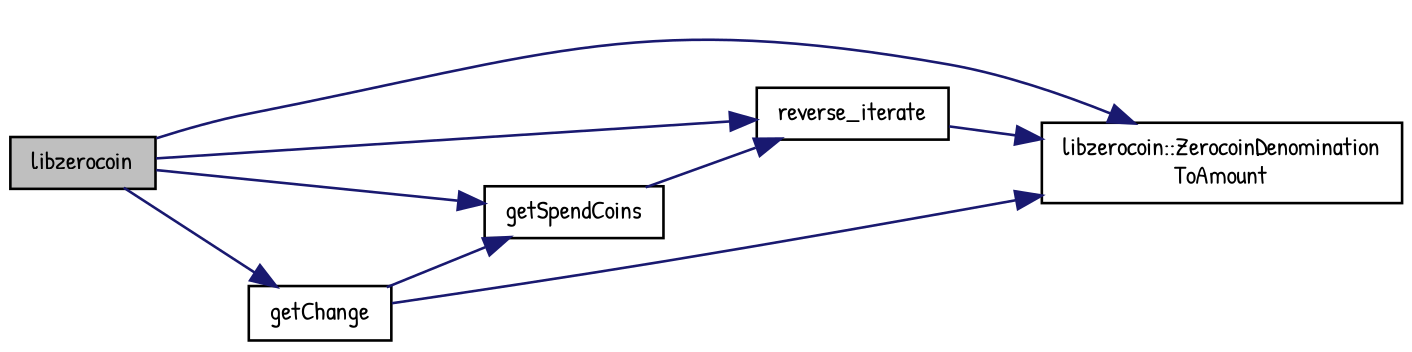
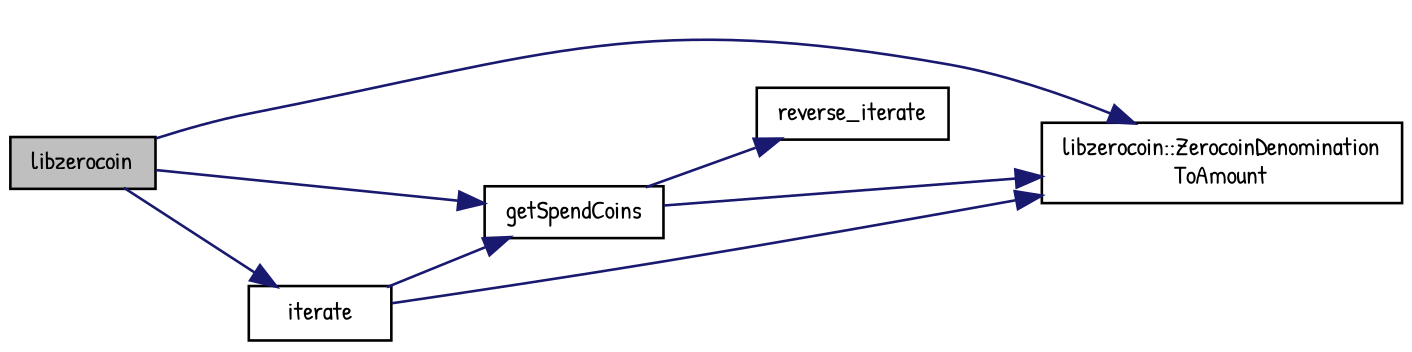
(982, 131) -> (840, 192)
(443, 140) -> none
(320, 313) -> (320, 313)
